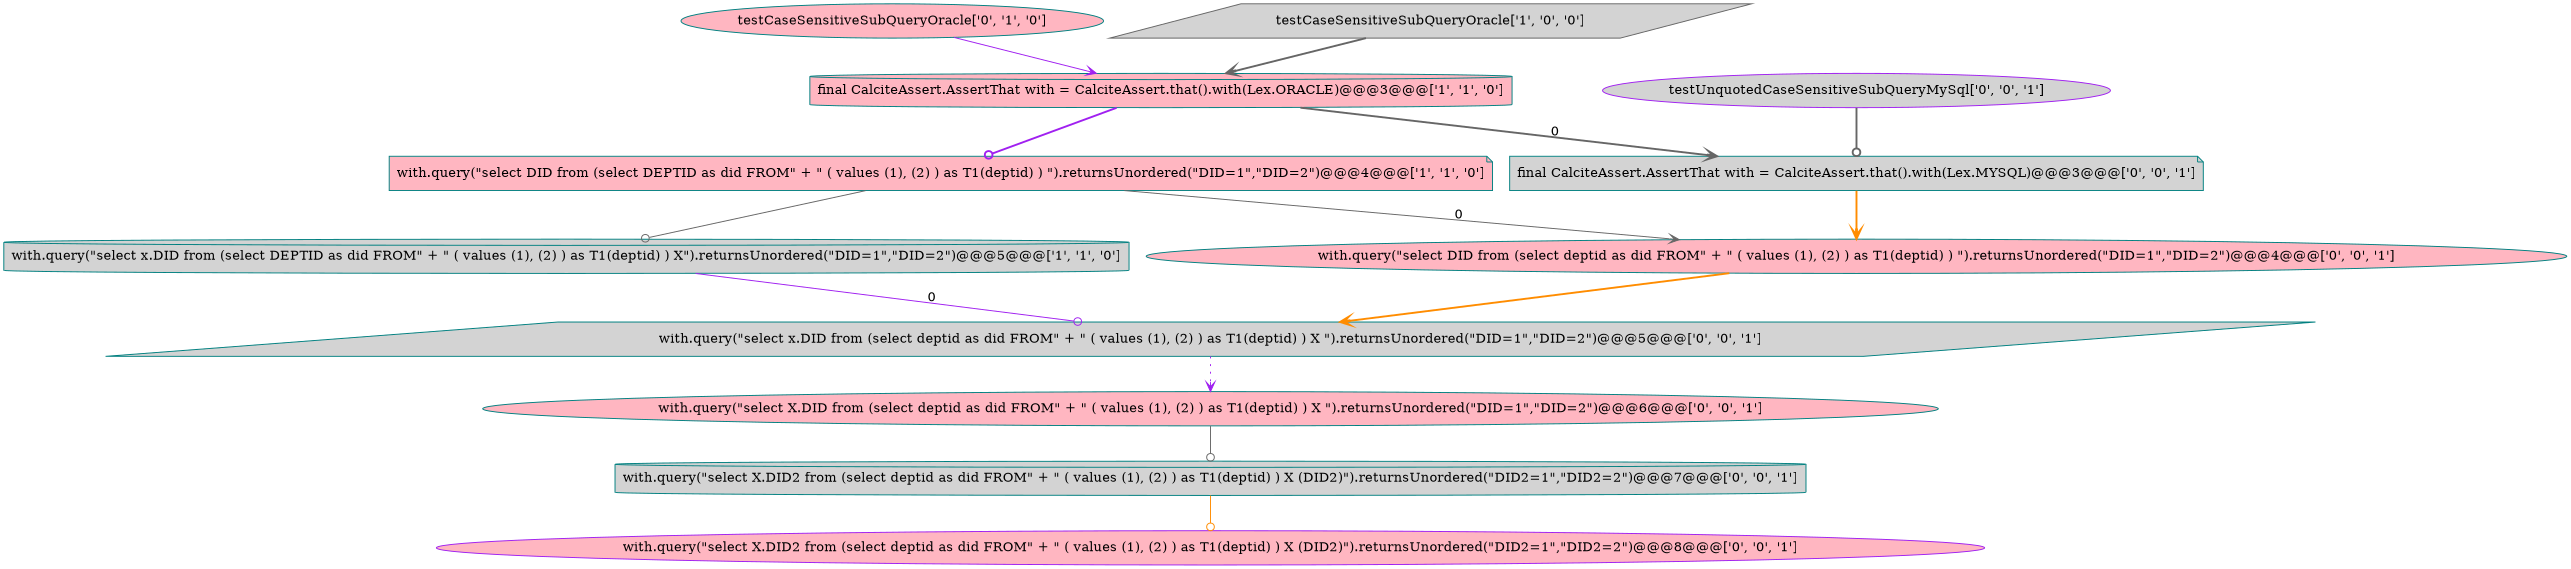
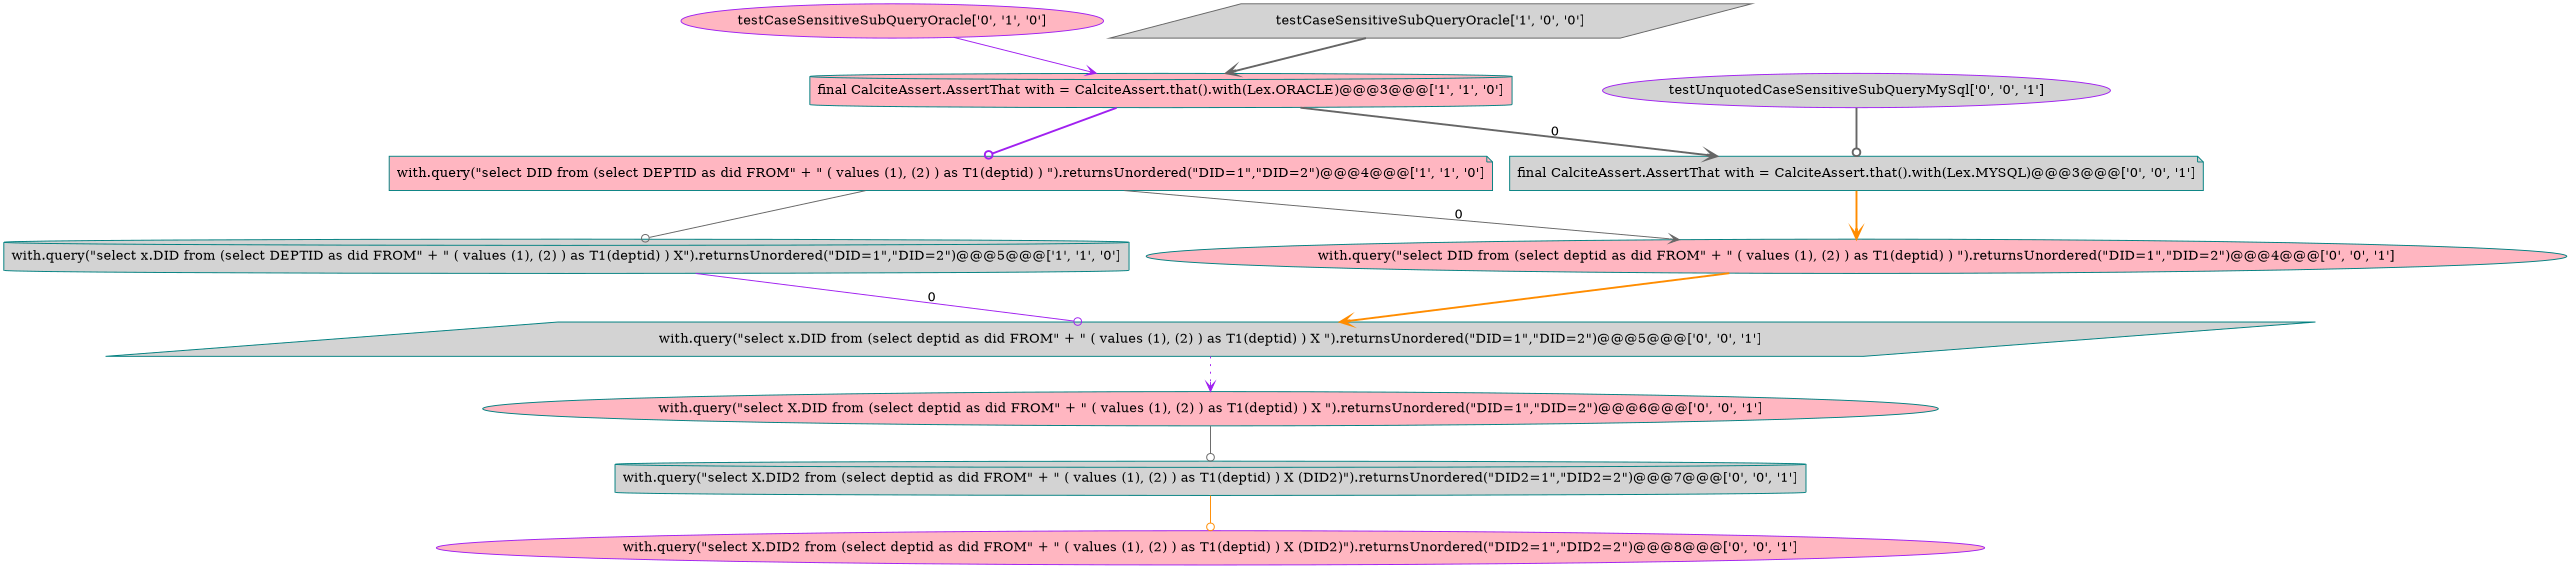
(892, 21) -> (892, 21)
